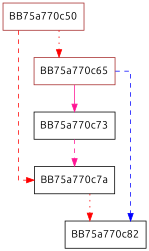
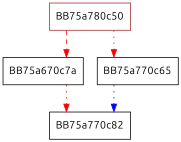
(44, 17) -> (90, 17)
(75, 71) -> (138, 71)
(75, 126) -> none
(131, 135) -> (114, 95)
(75, 180) -> (43, 71)
